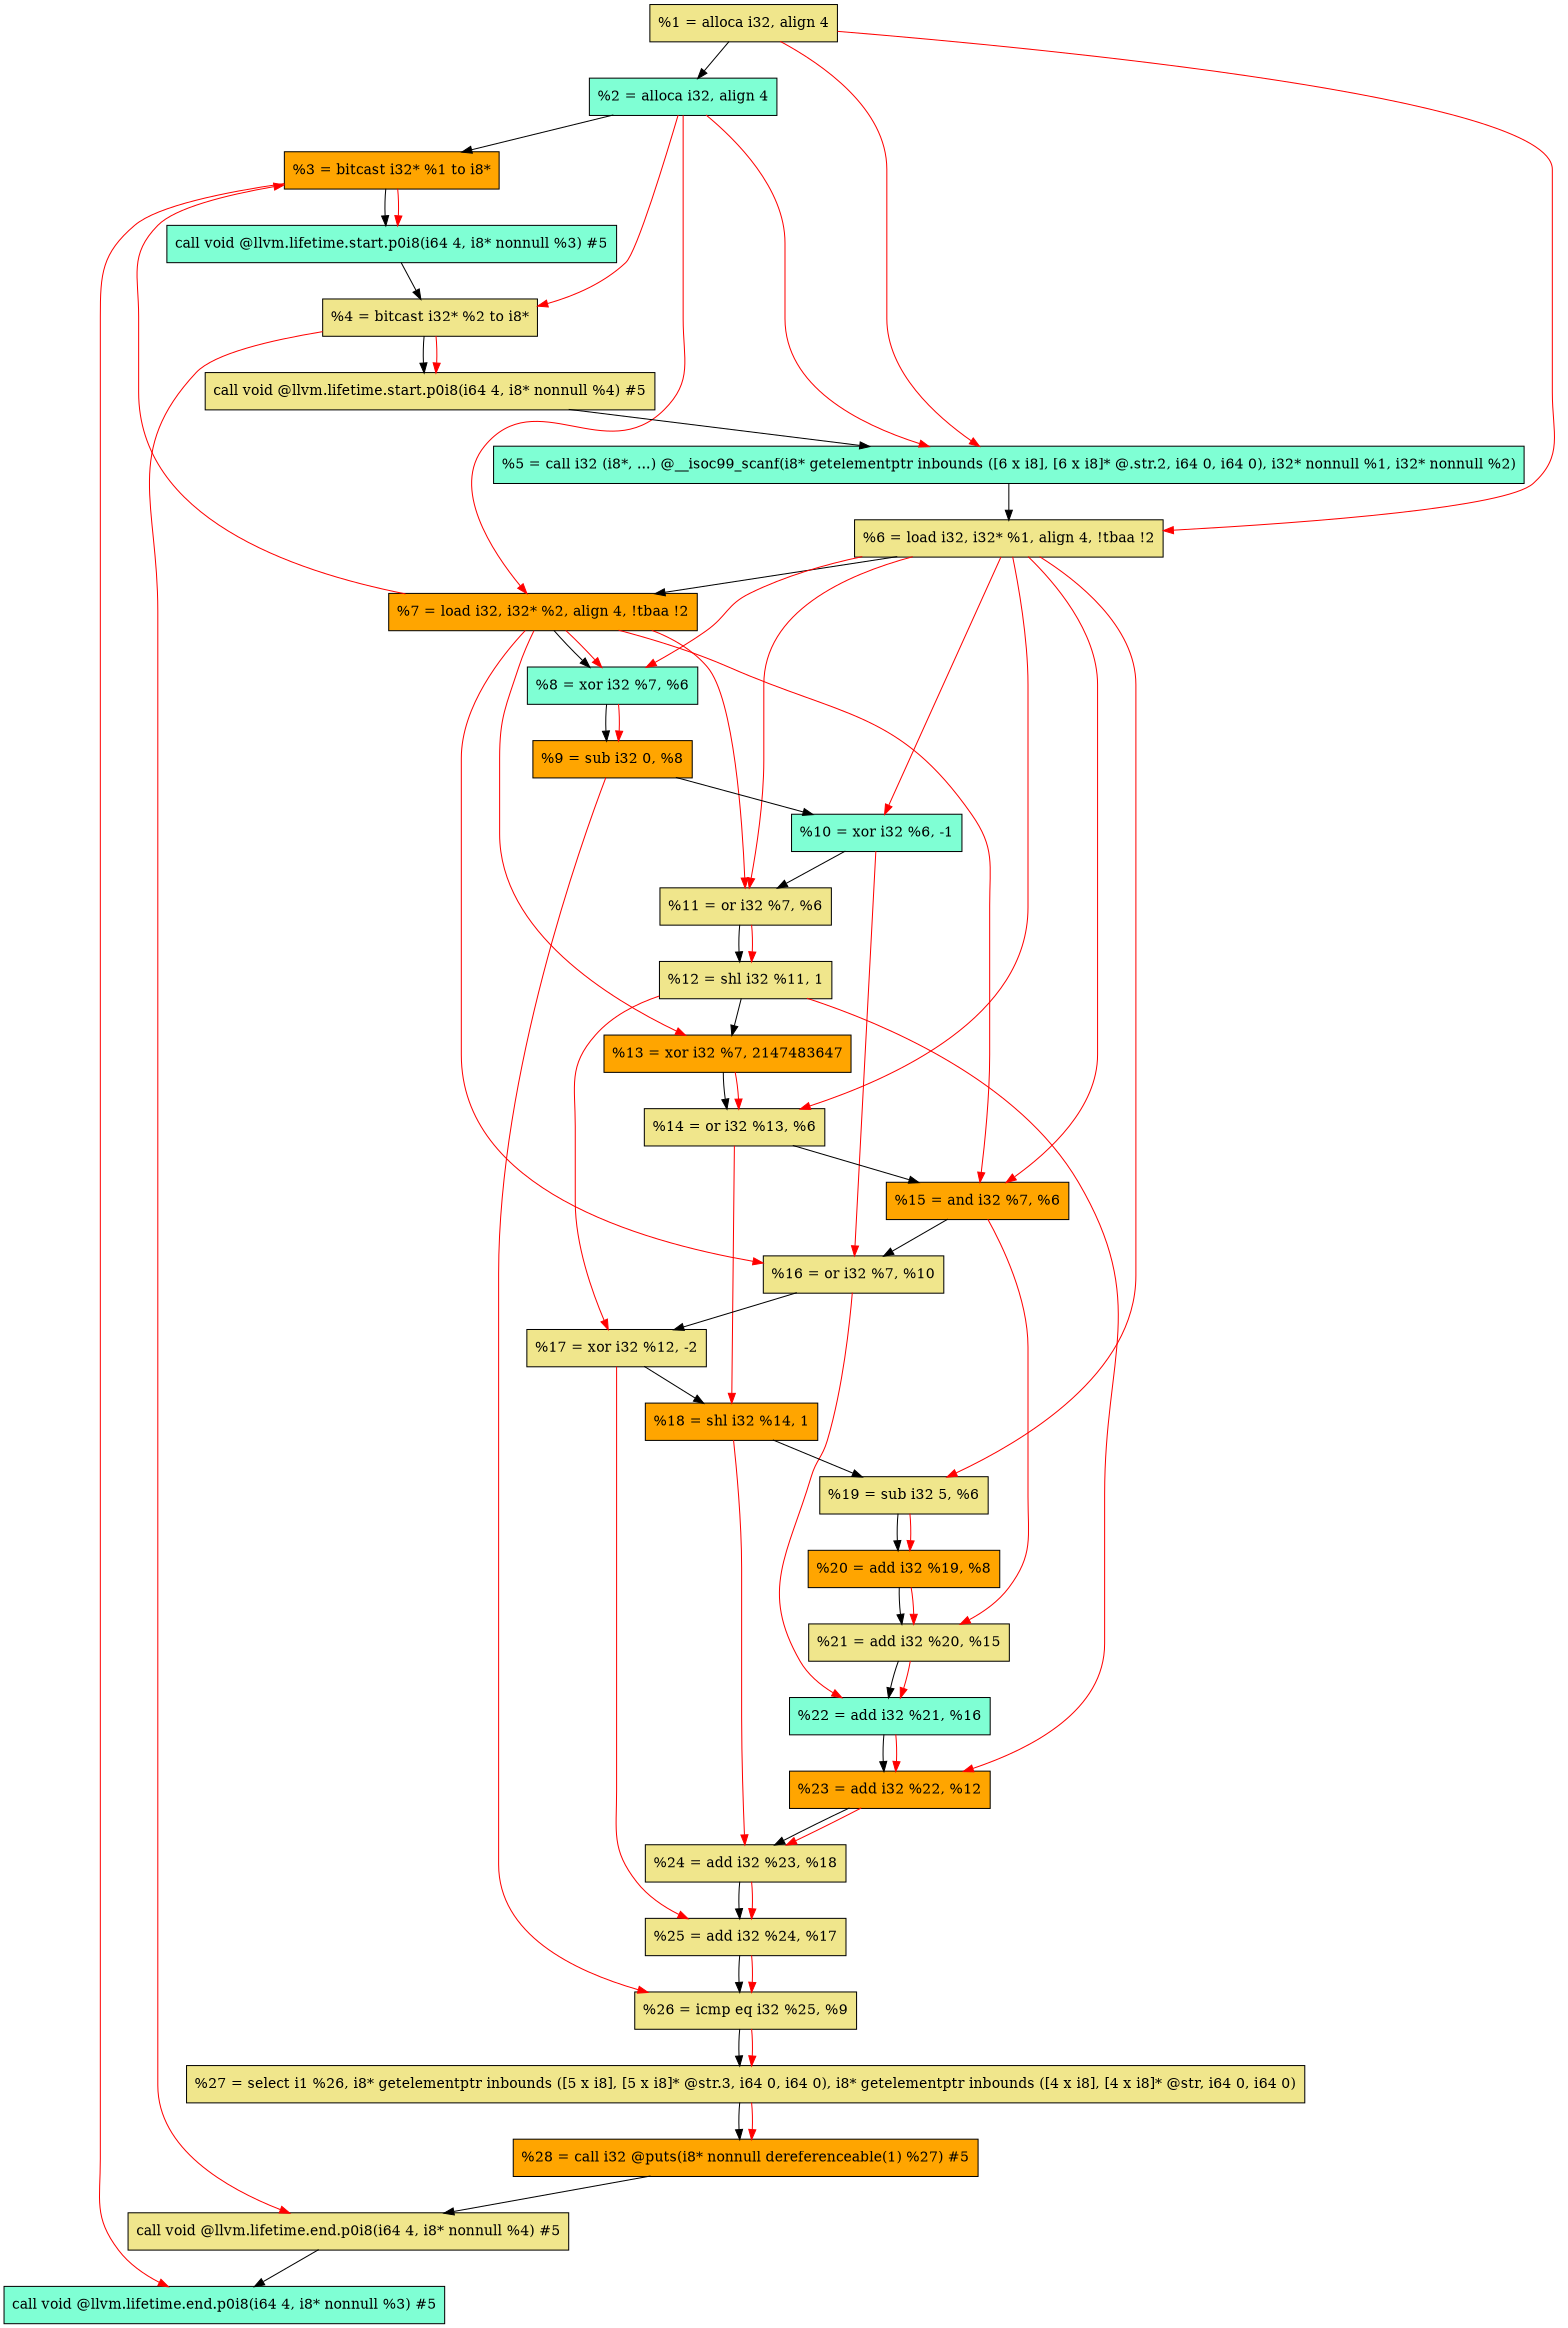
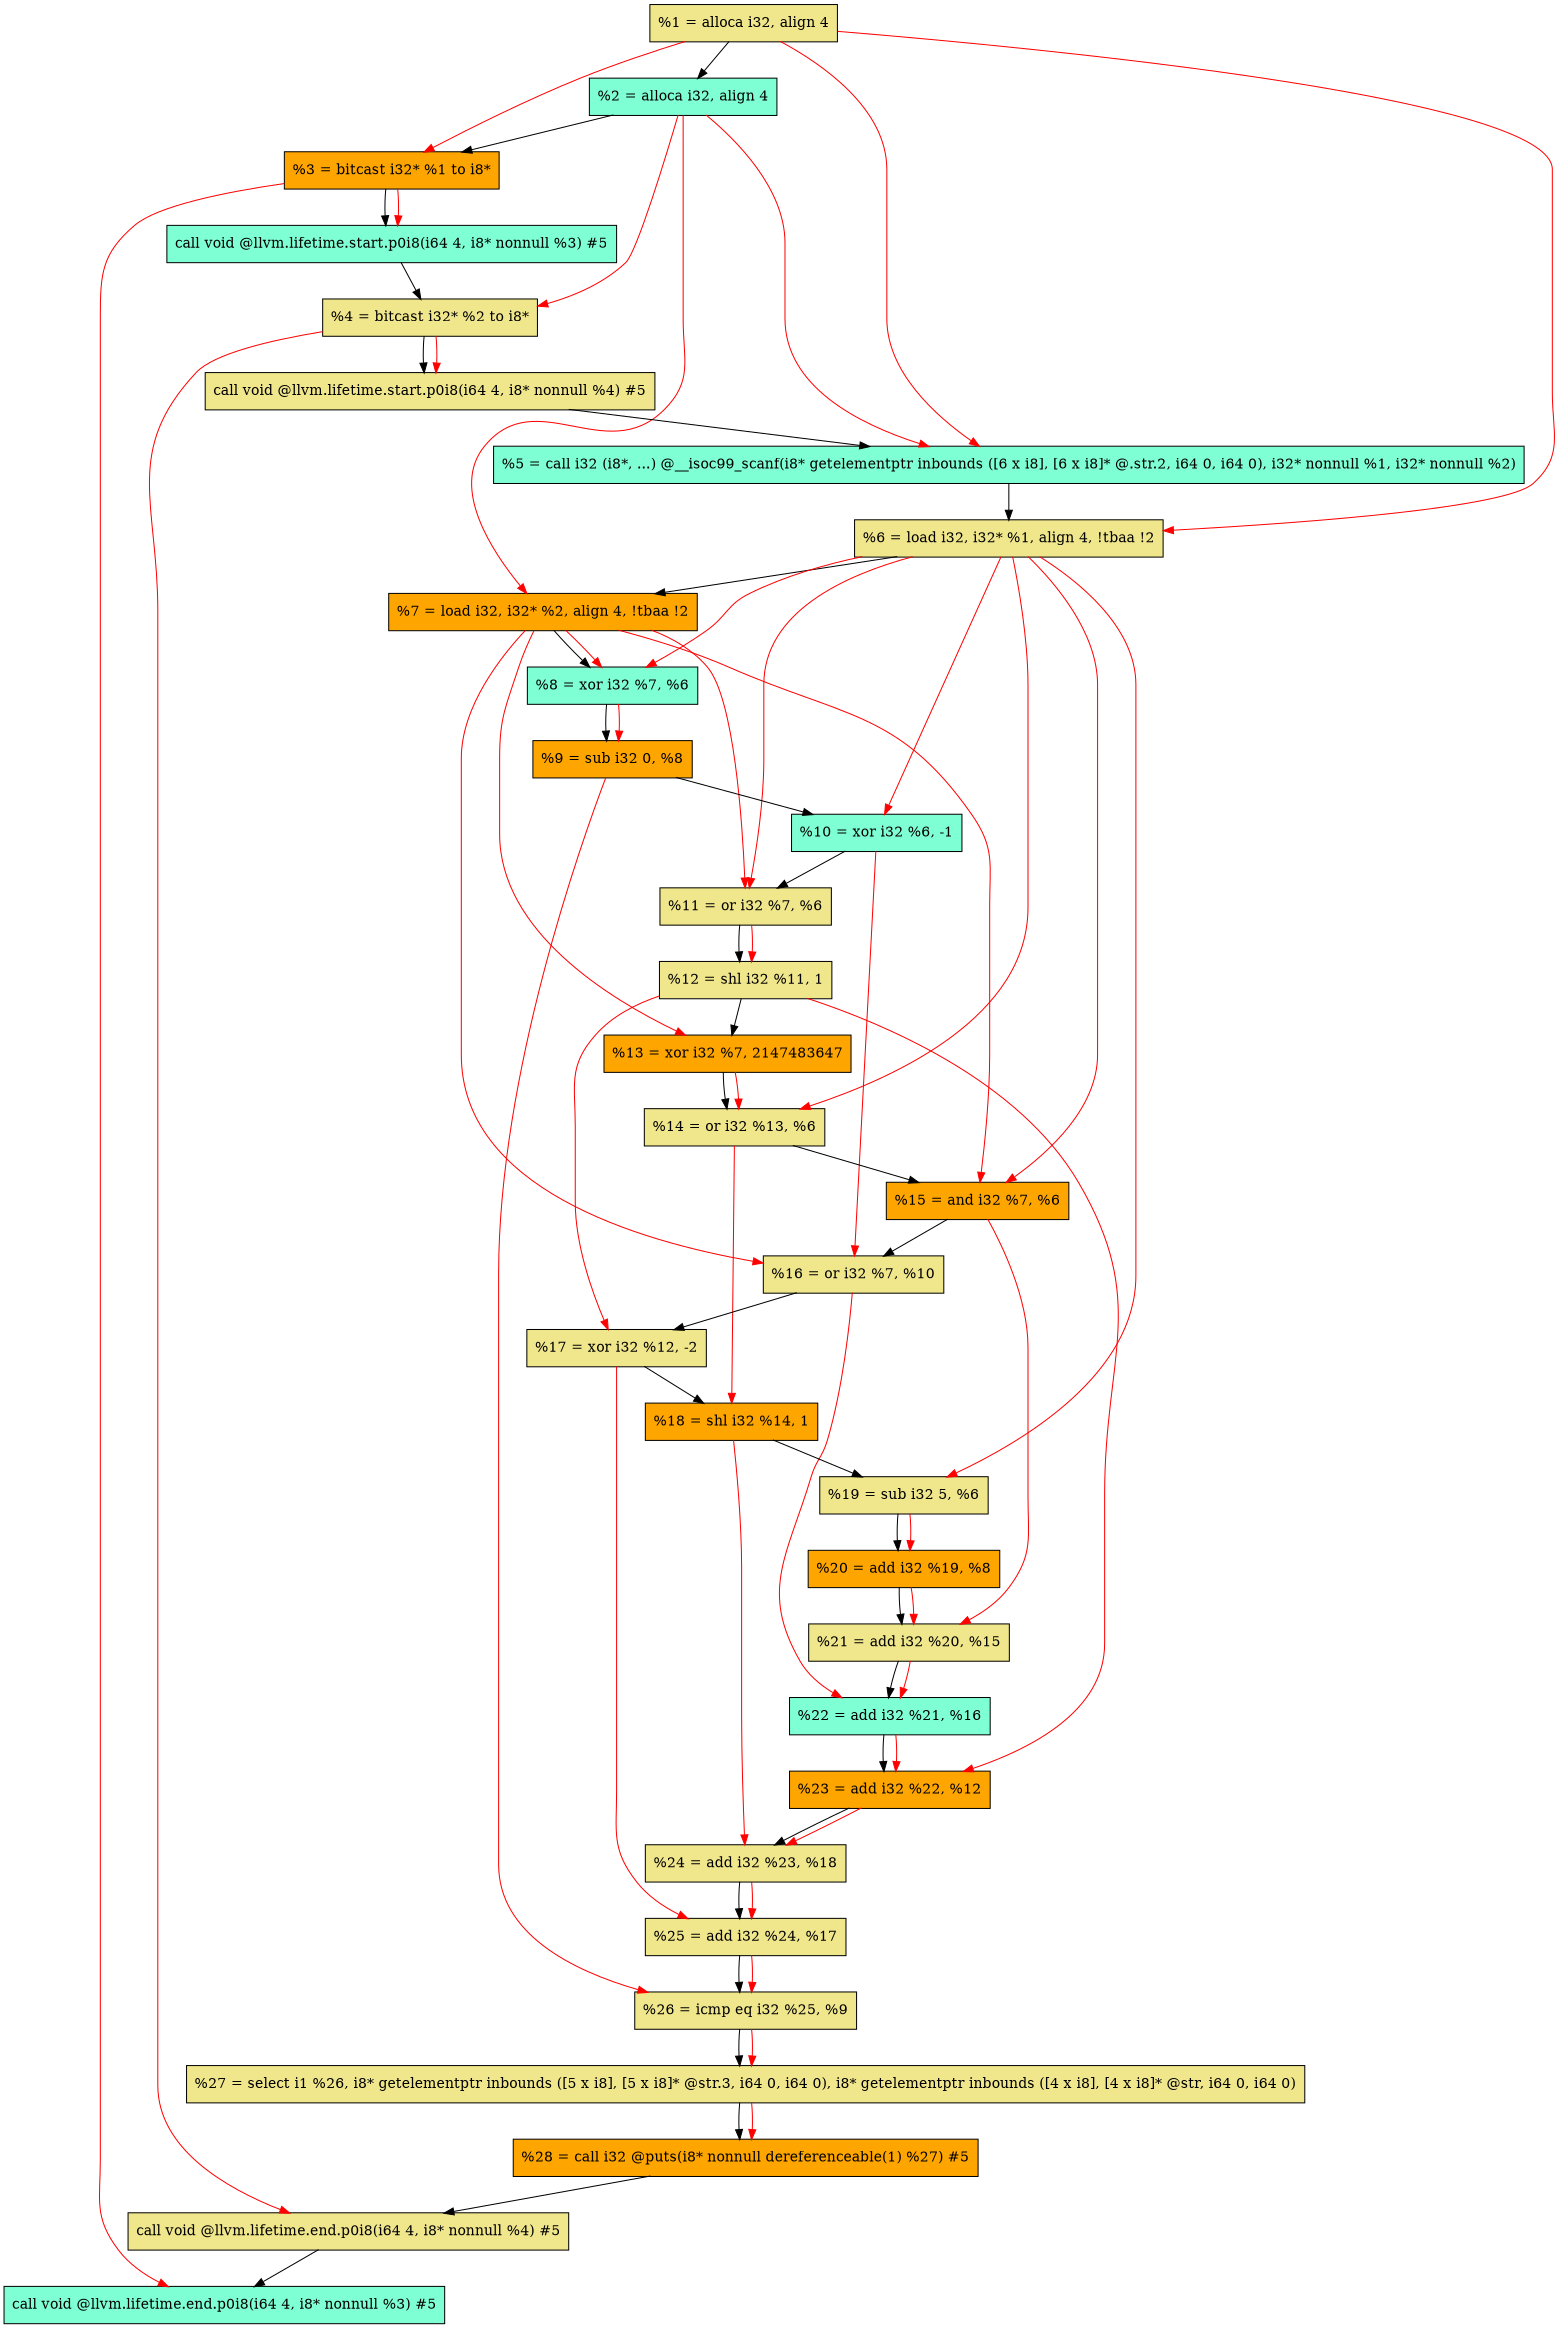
(144, 425) -> (557, 88)
